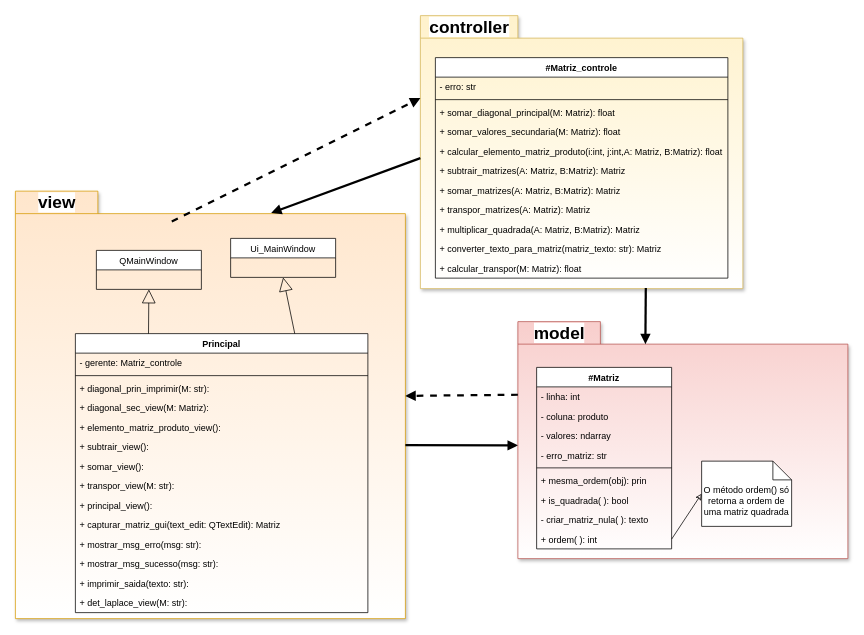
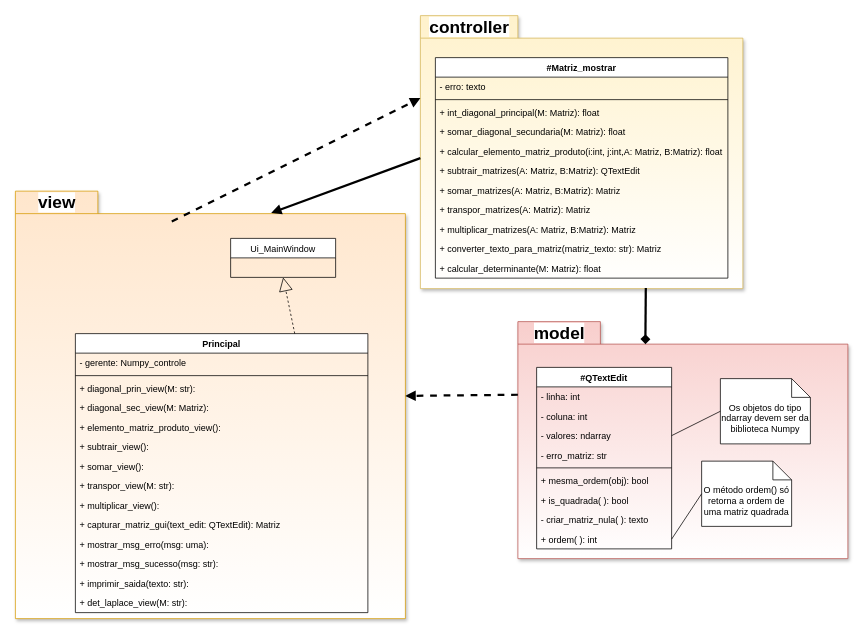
(581, 68) -> (581, 68)
(464, 87) -> (469, 87)
(536, 113) -> (530, 113)
(540, 132) -> (541, 132)
(545, 171) -> (553, 171)
(550, 230) -> (549, 230)
(523, 269) -> (532, 269)
(149, 270) -> none
(290, 312) -> (290, 312)
(149, 318) -> none
(645, 333) -> (645, 334)
(139, 363) -> (138, 363)
(604, 377) -> (604, 377)
(151, 389) -> (143, 389)
none -> (765, 411)
(579, 416) -> (568, 416)
none -> (696, 423)
(456, 445) -> none
(597, 481) -> (597, 481)
(698, 499) -> (699, 498)
(120, 506) -> (124, 506)
(148, 545) -> (148, 545)
